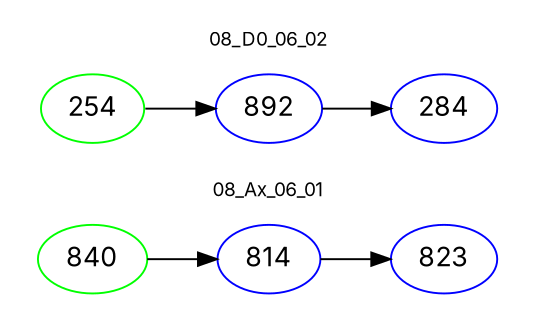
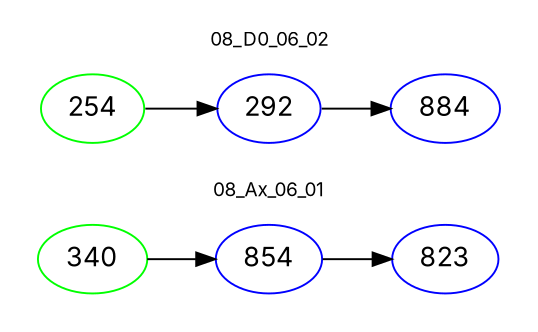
(269, 109) -> (269, 109)
(444, 109) -> (445, 109)
(93, 259) -> (93, 259)
(269, 259) -> (269, 259)
